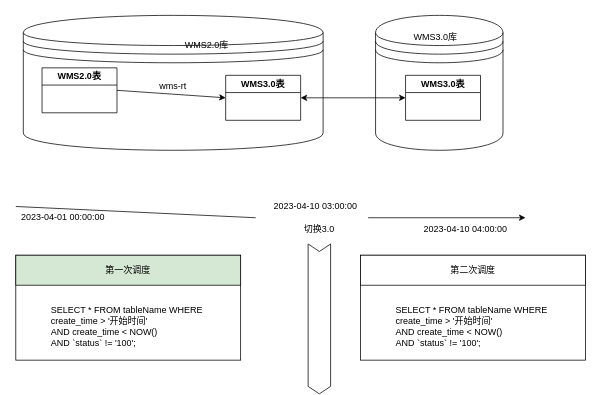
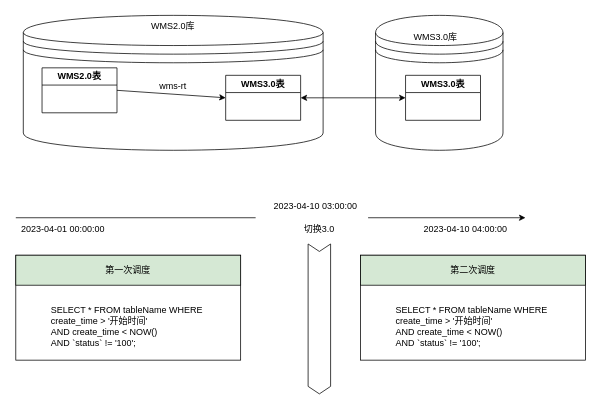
(207, 45) -> (173, 27)
(63, 218) -> (63, 229)
(473, 270) -> (473, 270)
